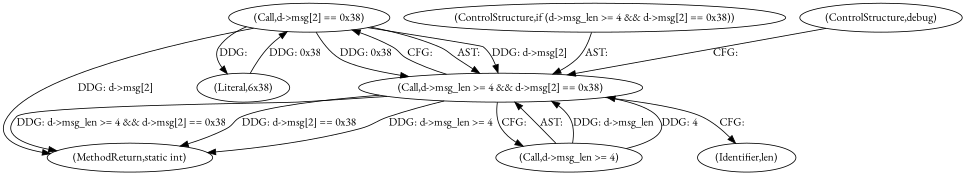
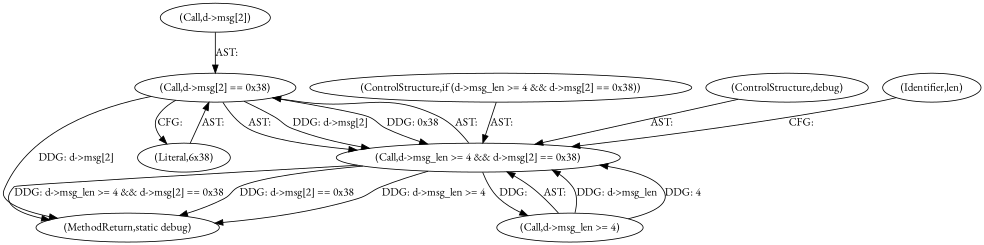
none -> (215, 18)
(235, 53) -> (171, 123)
(295, 53) -> (215, 123)
(421, 53) -> (468, 123)
(727, 53) -> (663, 123)
(671, 108) -> (739, 125)
(516, 123) -> (515, 193)
(130, 158) -> (128, 228)
